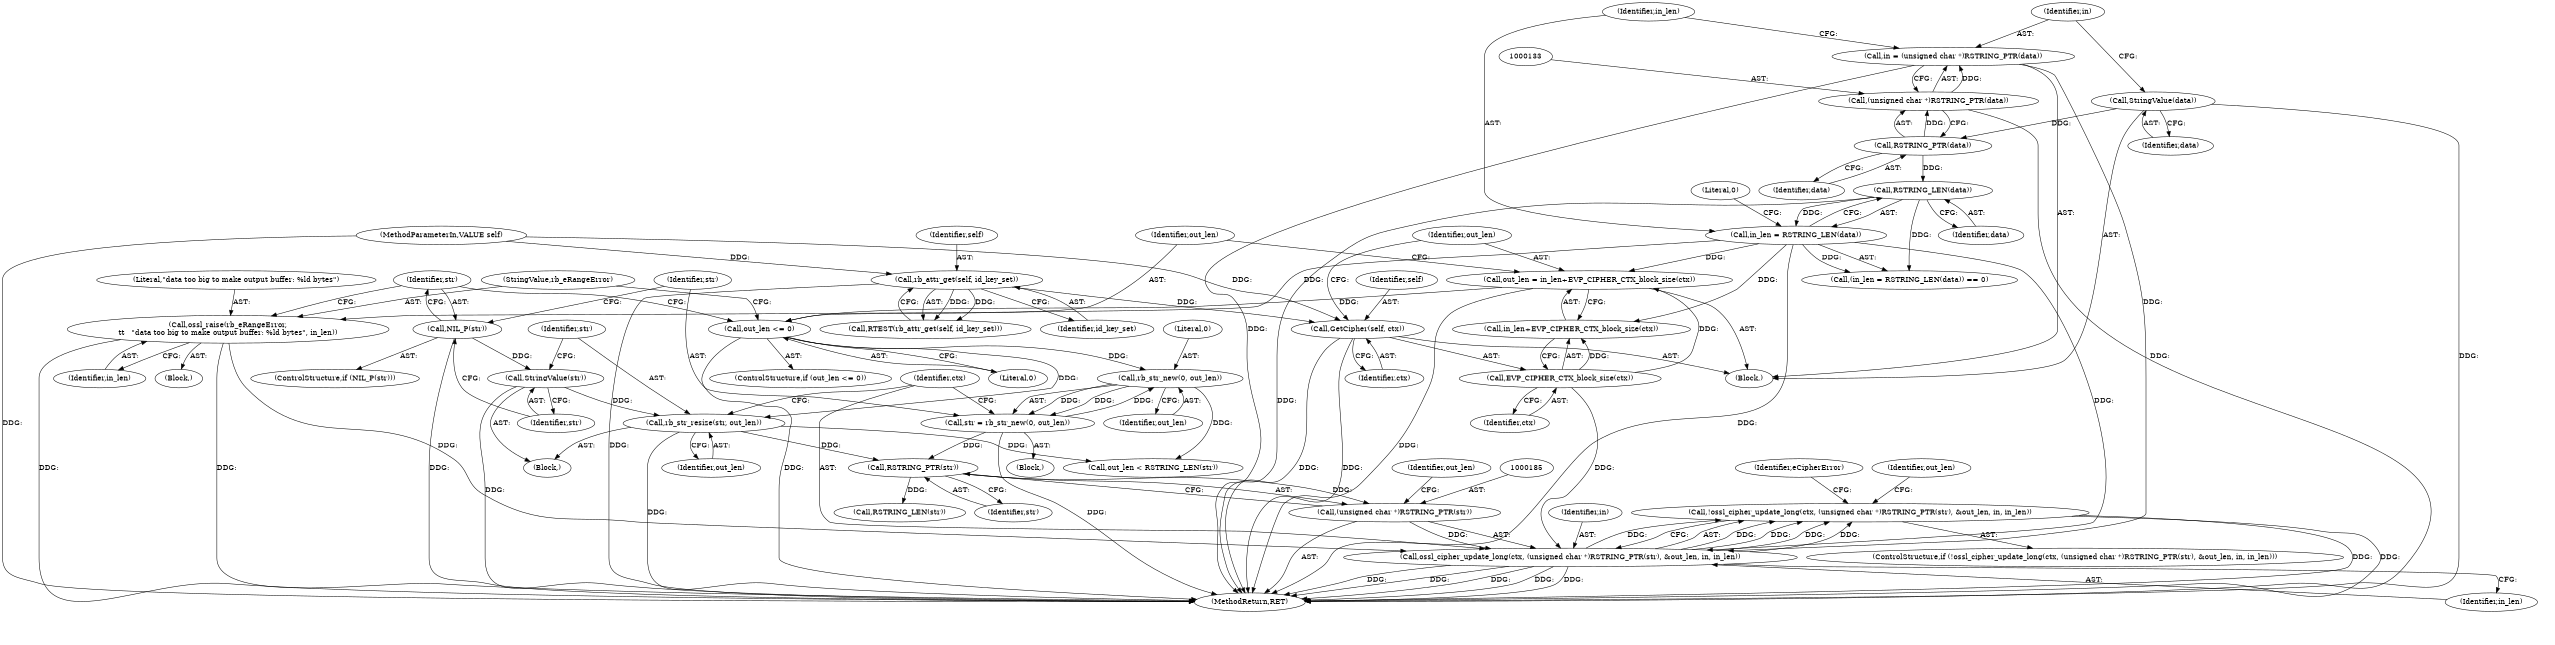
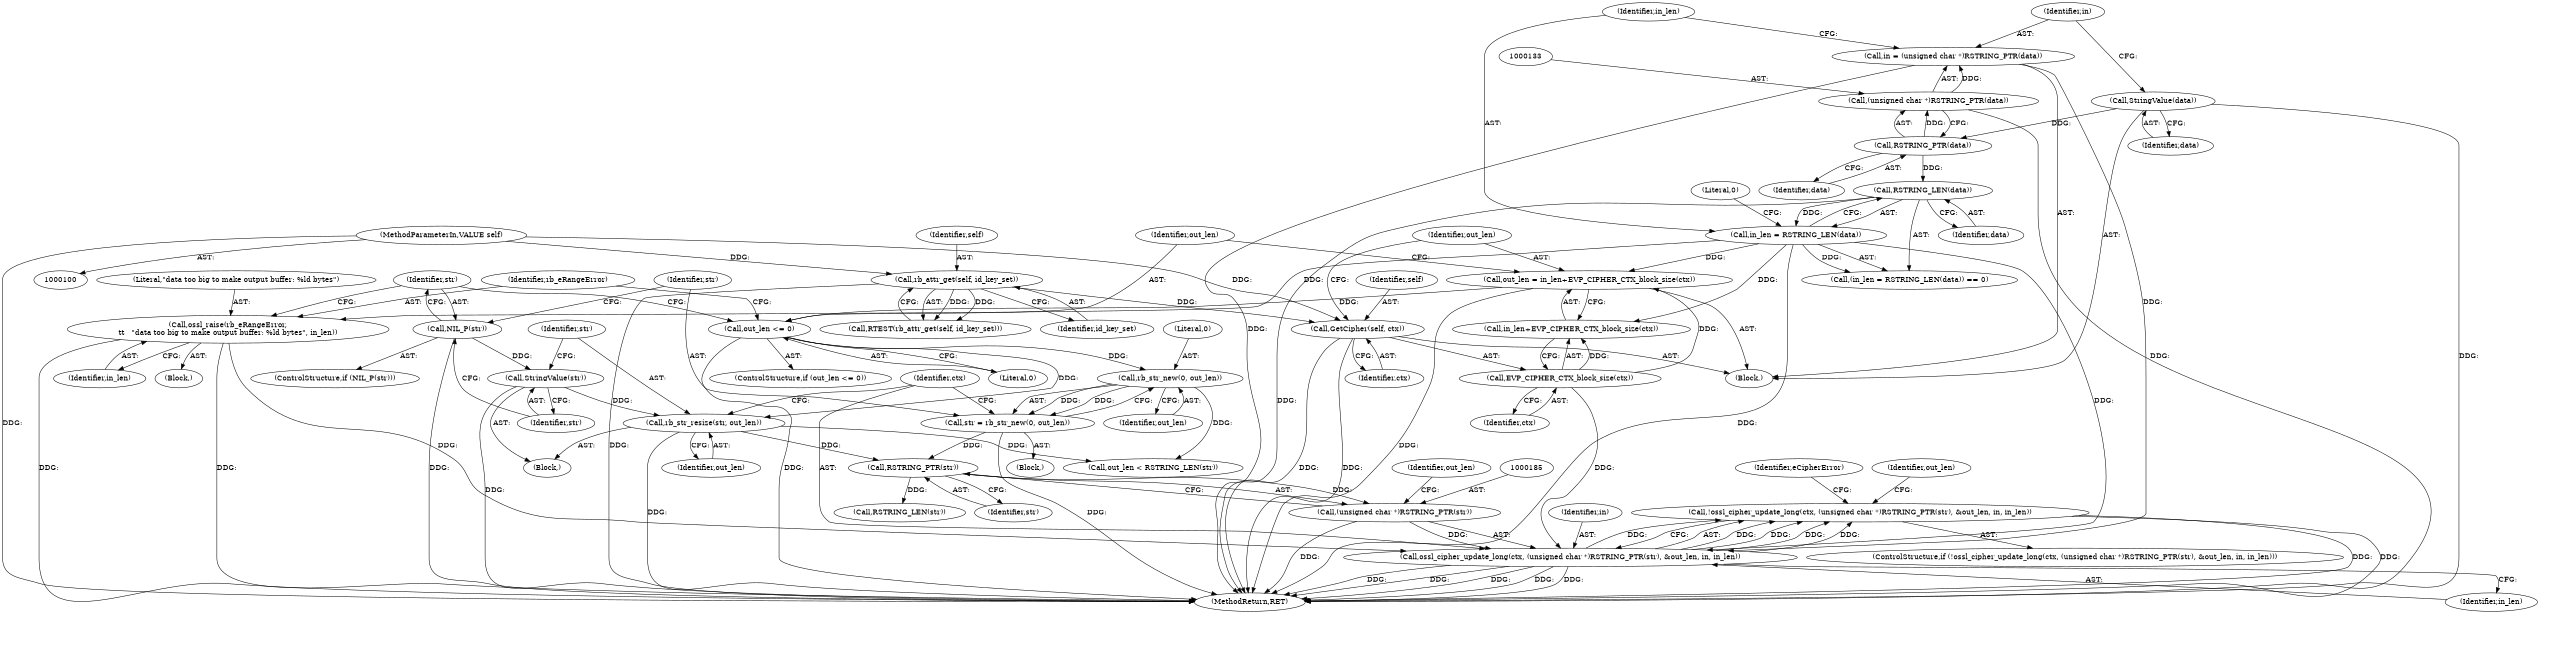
(1914, 75) -> none
(1923, 235) -> (1923, 235)
none -> (61, 280)
(558, 280) -> (558, 280)
(1145, 401) -> (1145, 401)
(1311, 557) -> (1311, 557)
